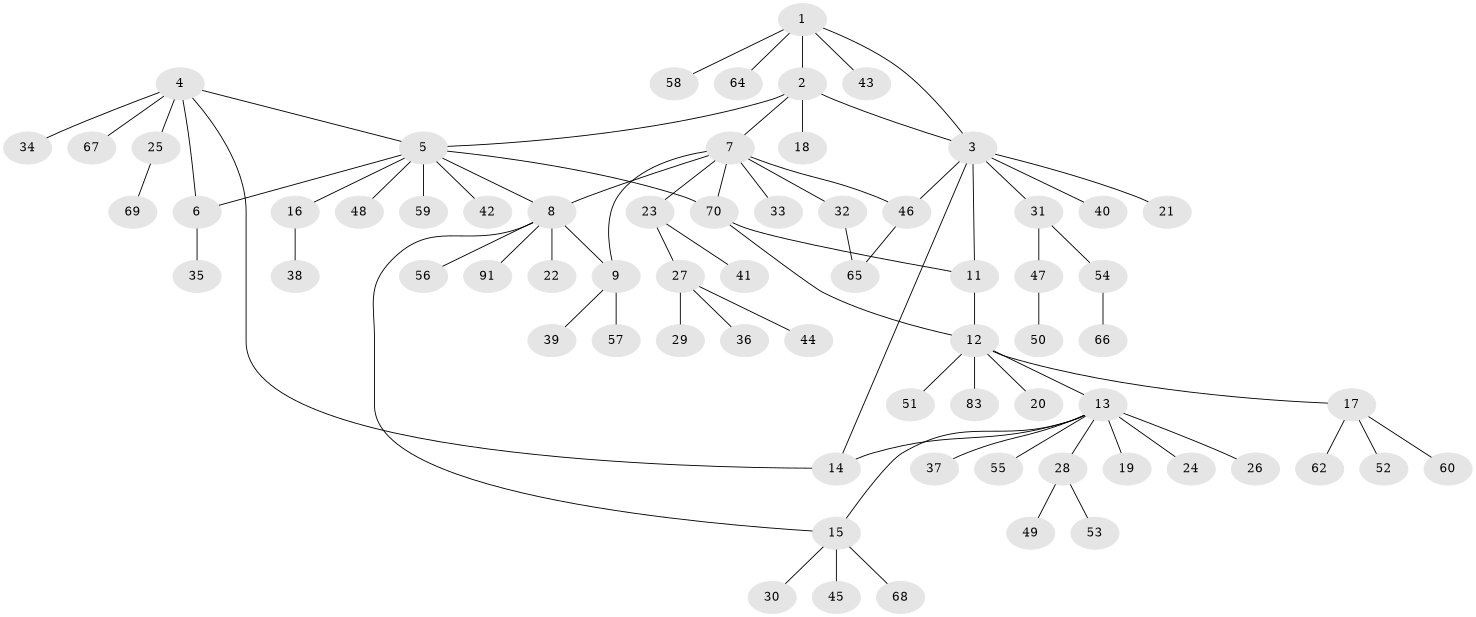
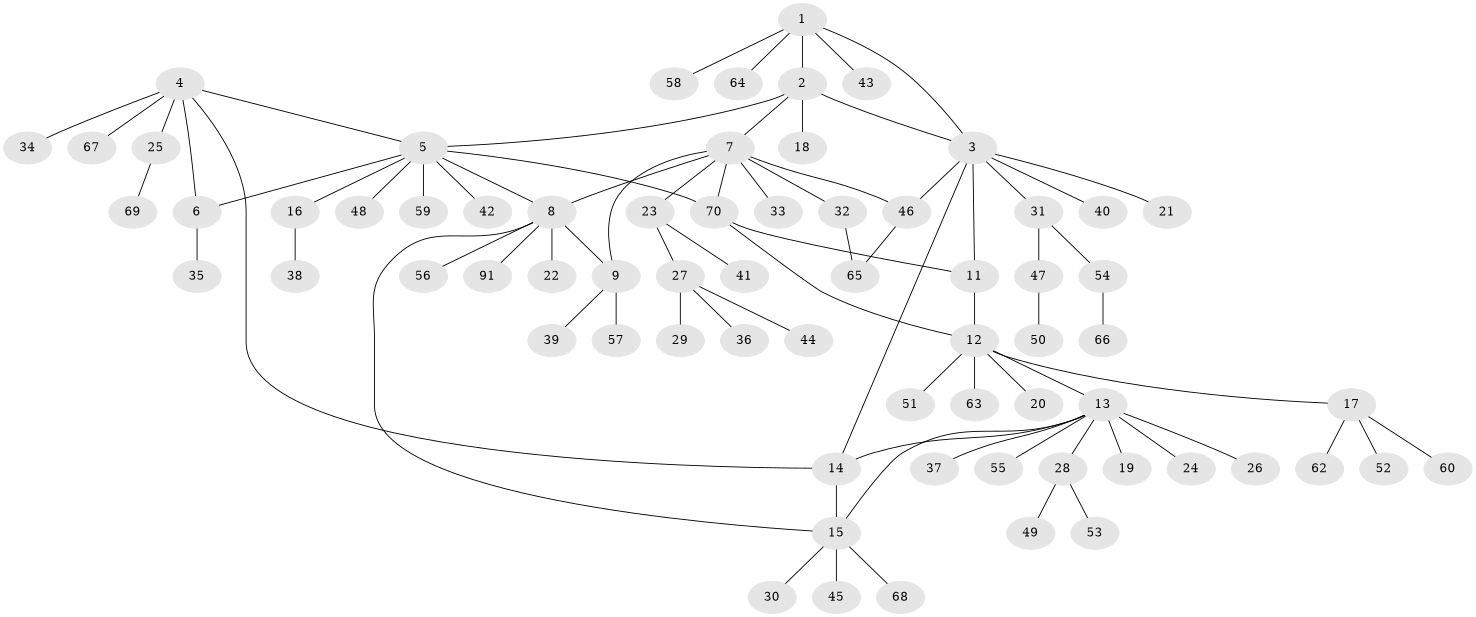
(975, 405) -> (975, 405)
none -> (836, 501)
